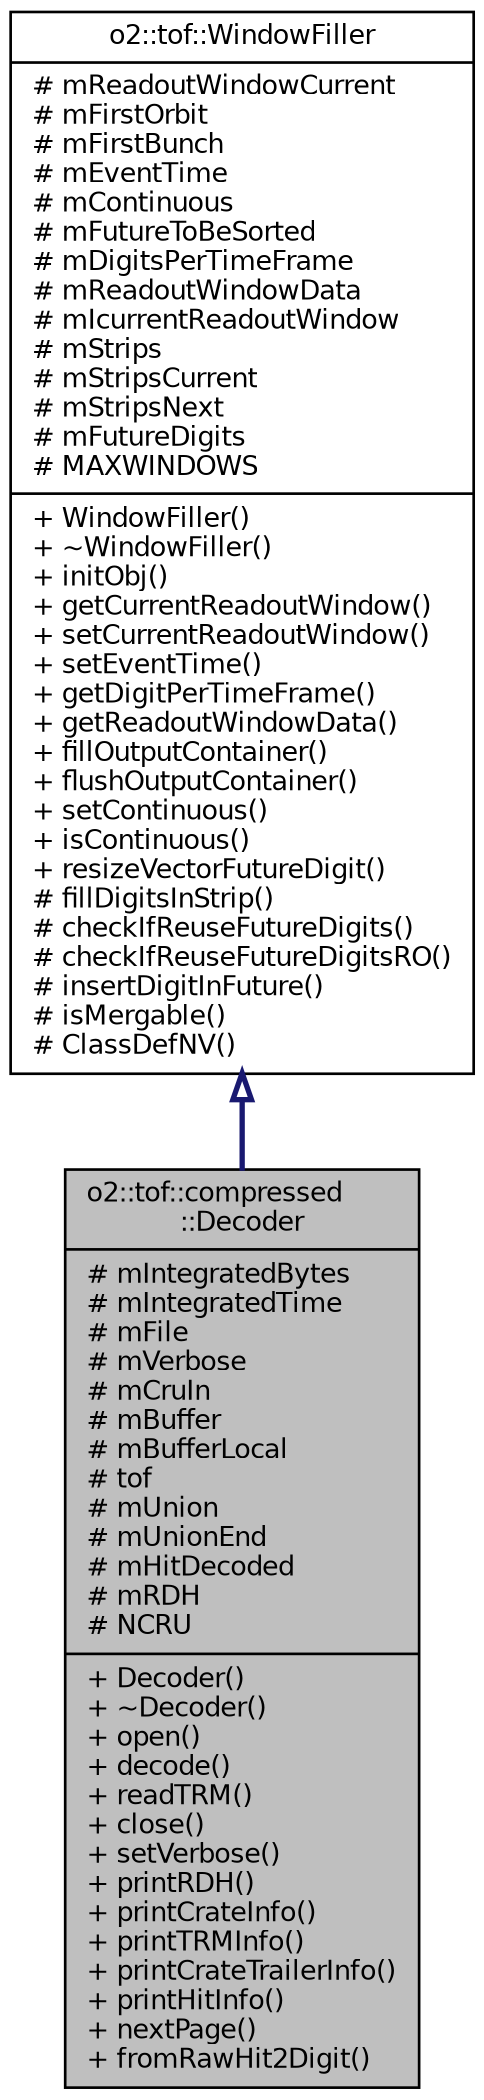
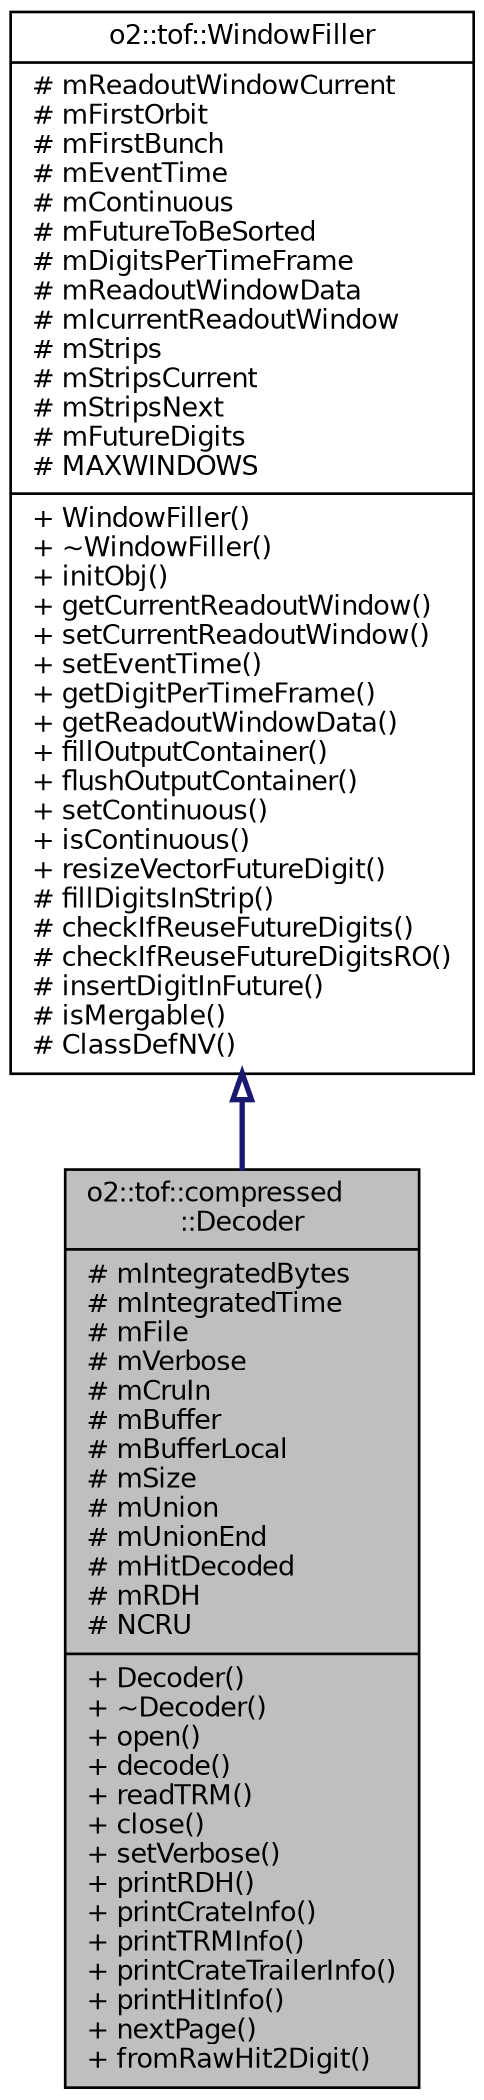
(120, 1480) -> (142, 1480)
